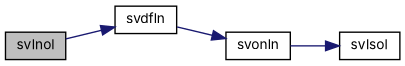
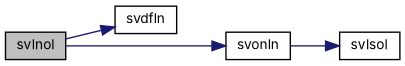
(195, 31) -> (139, 46)
